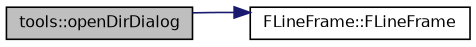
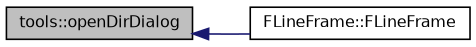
(213, 13) -> (230, 34)
